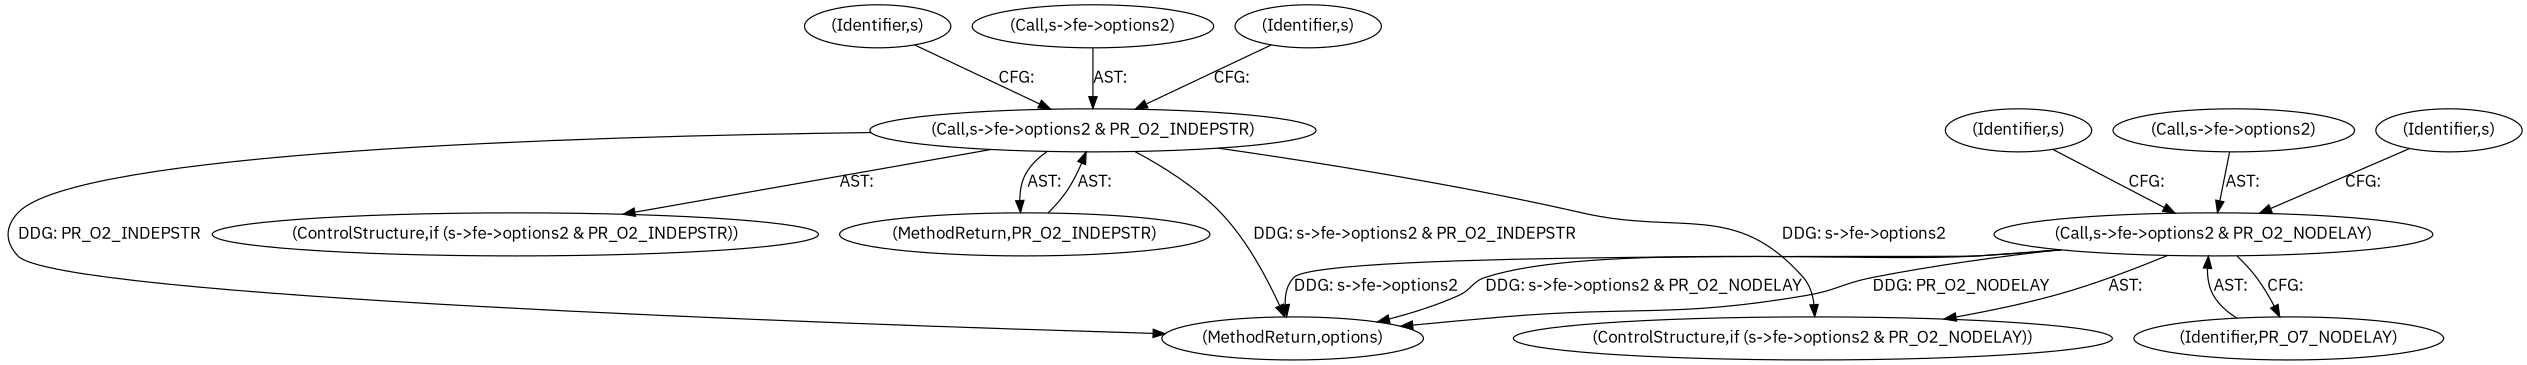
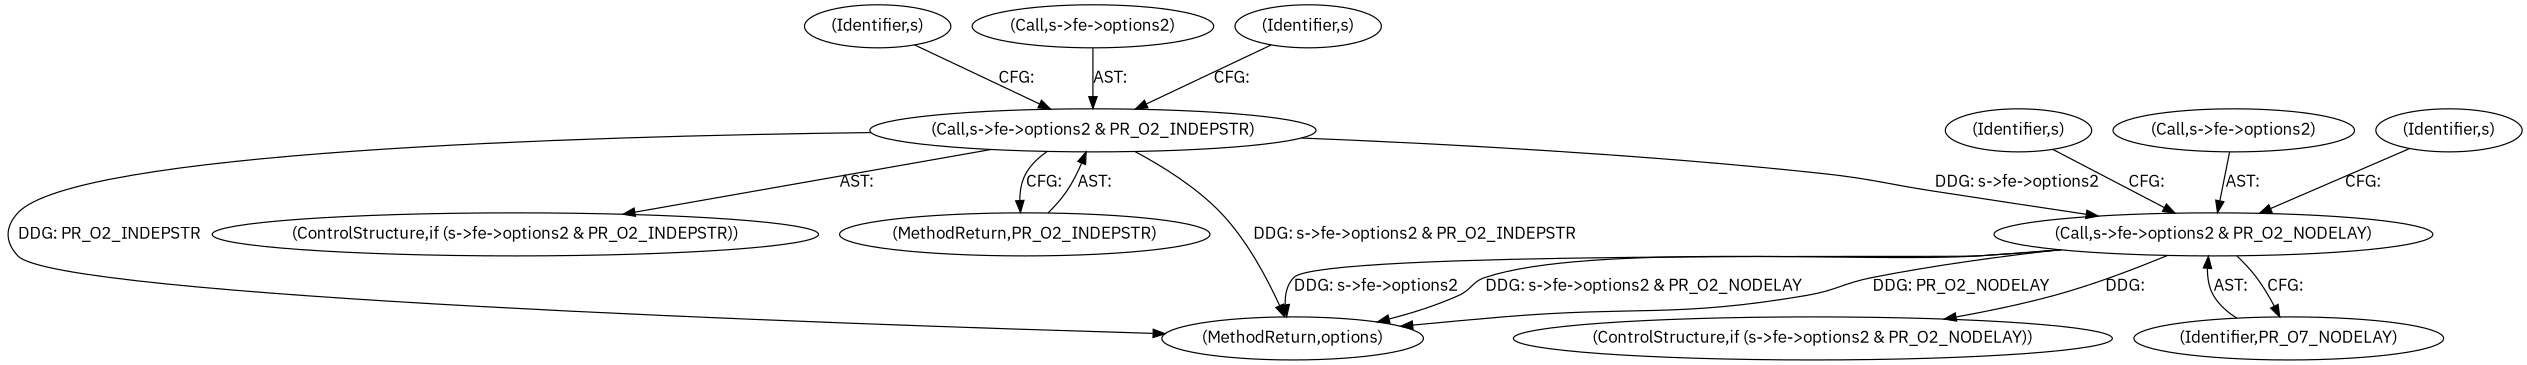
(1046, 182) -> (1046, 182)
(1532, 202) -> (1695, 162)
(2127, 286) -> (2127, 286)
